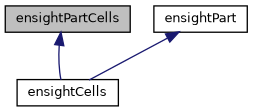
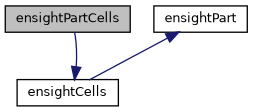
(59, 63) -> (76, 49)
